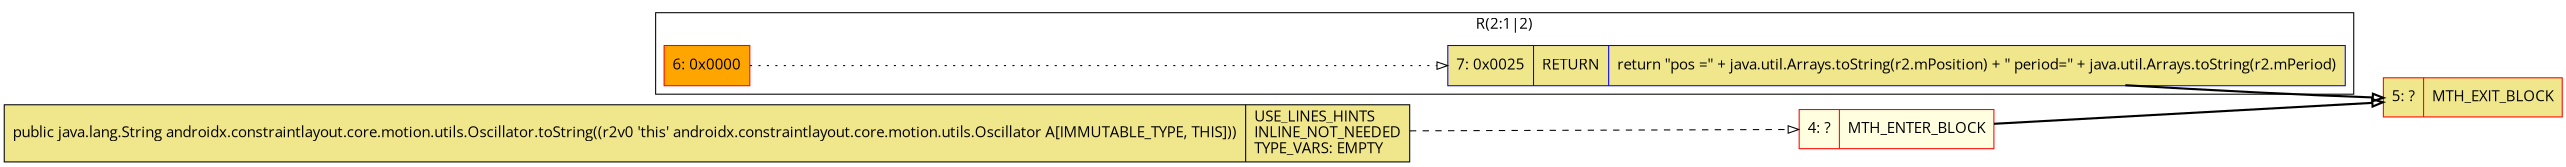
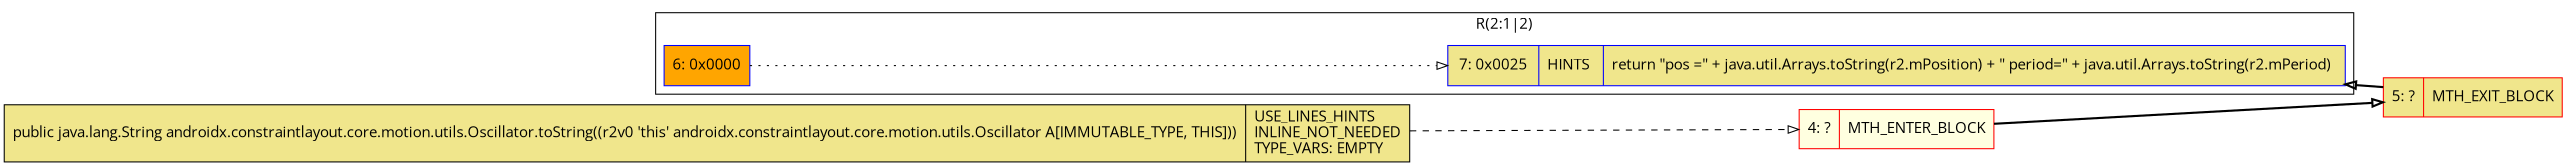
(1571, 65) -> (1568, 65)
(707, 66) -> (707, 66)
(2249, 92) -> (2370, 86)
